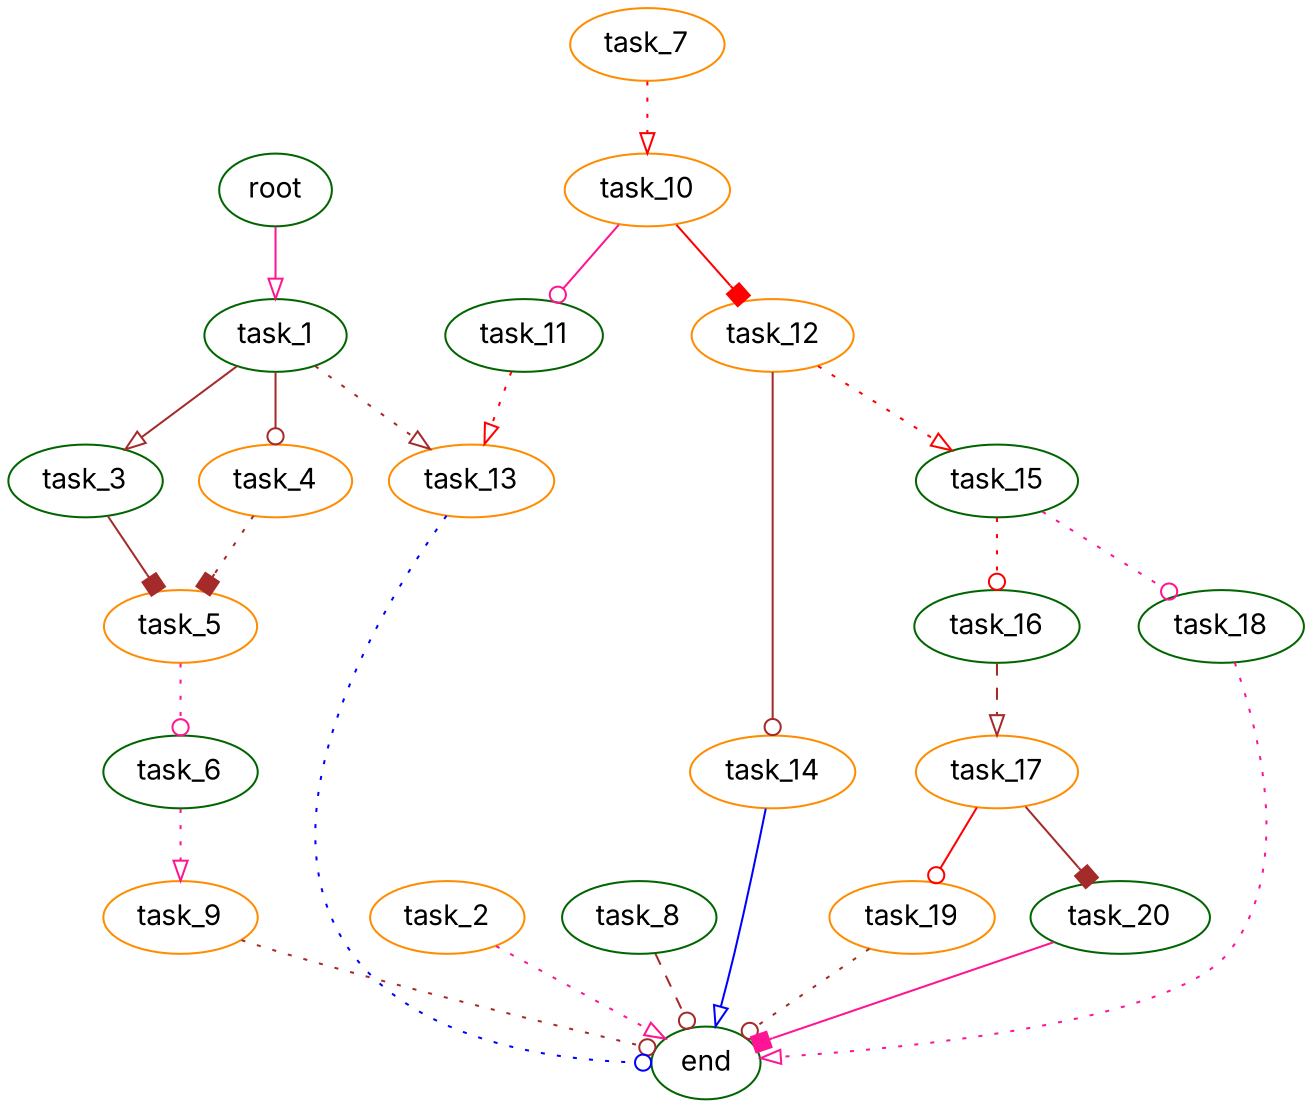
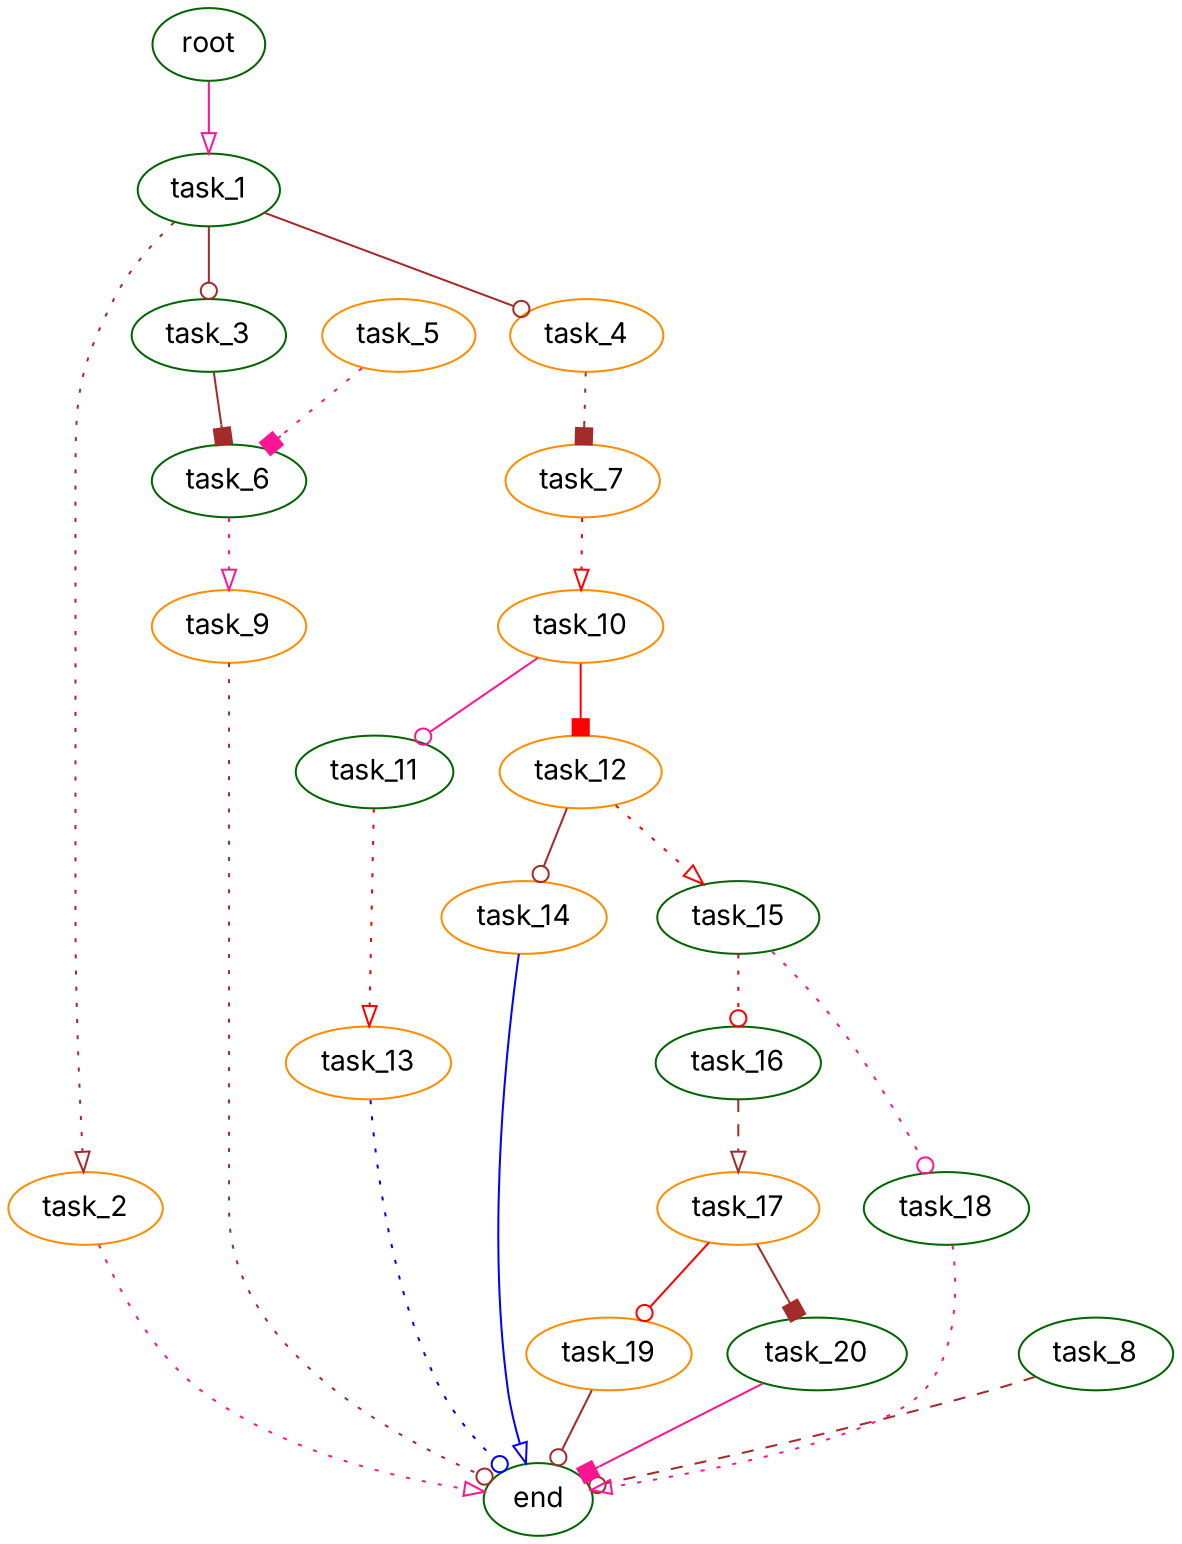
(364, 401) -> (75, 673)
(189, 402) -> (209, 255)
(128, 545) -> (218, 398)
(234, 545) -> (585, 398)
(181, 691) -> (321, 402)
(813, 987) -> (577, 1420)
